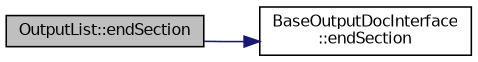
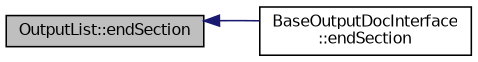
(224, 42) -> (240, 21)
